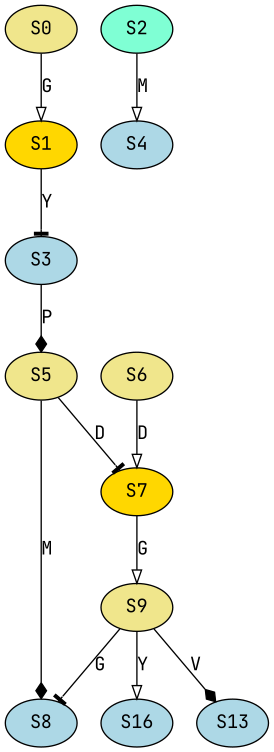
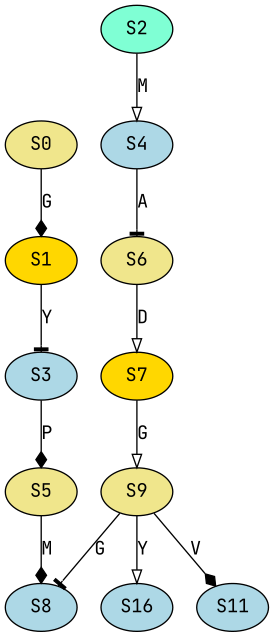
(41, 80) -> (41, 195)
none -> (137, 199)
(87, 431) -> none
(233, 723) -> (233, 607)
